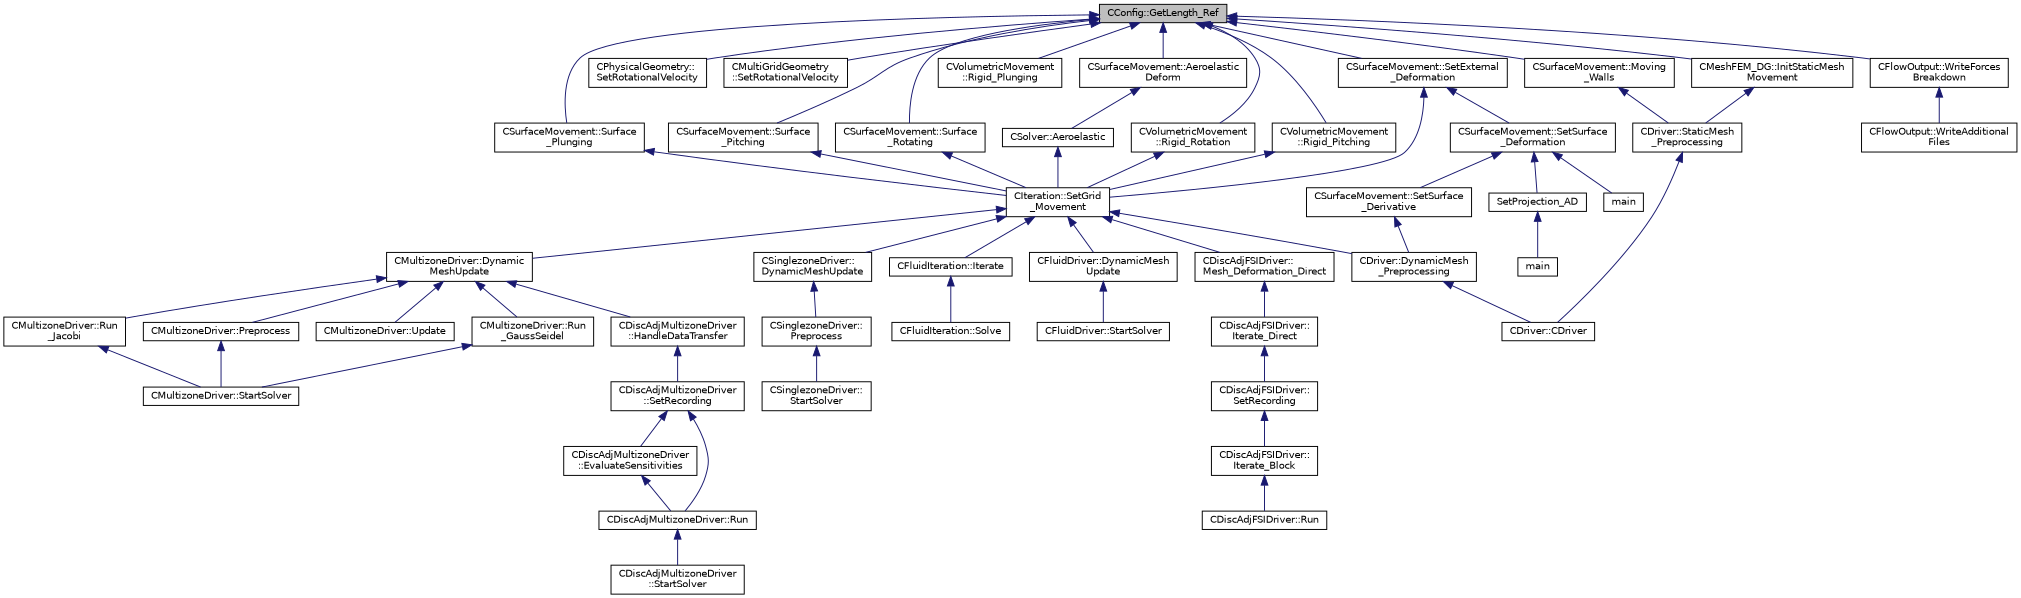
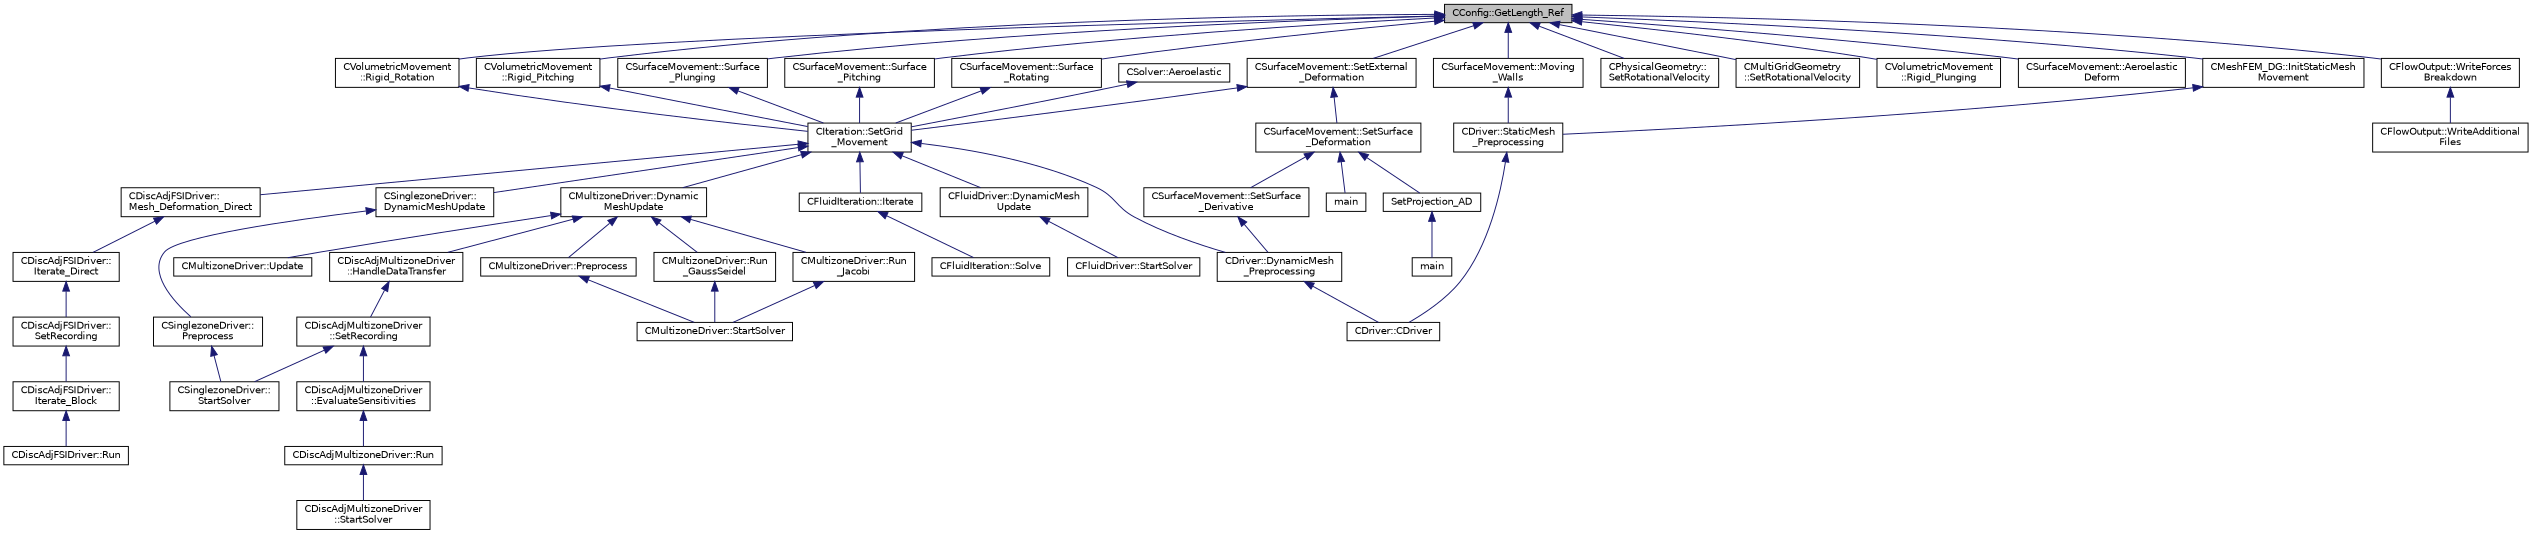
(1102, 110) -> none
(708, 467) -> (289, 366)
